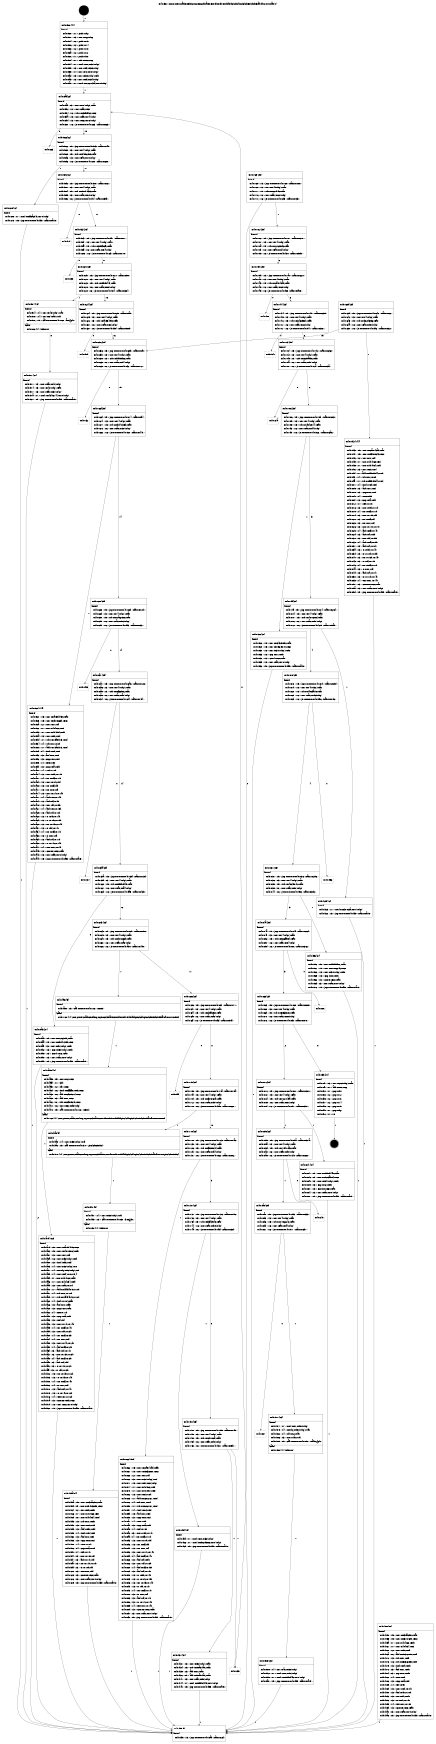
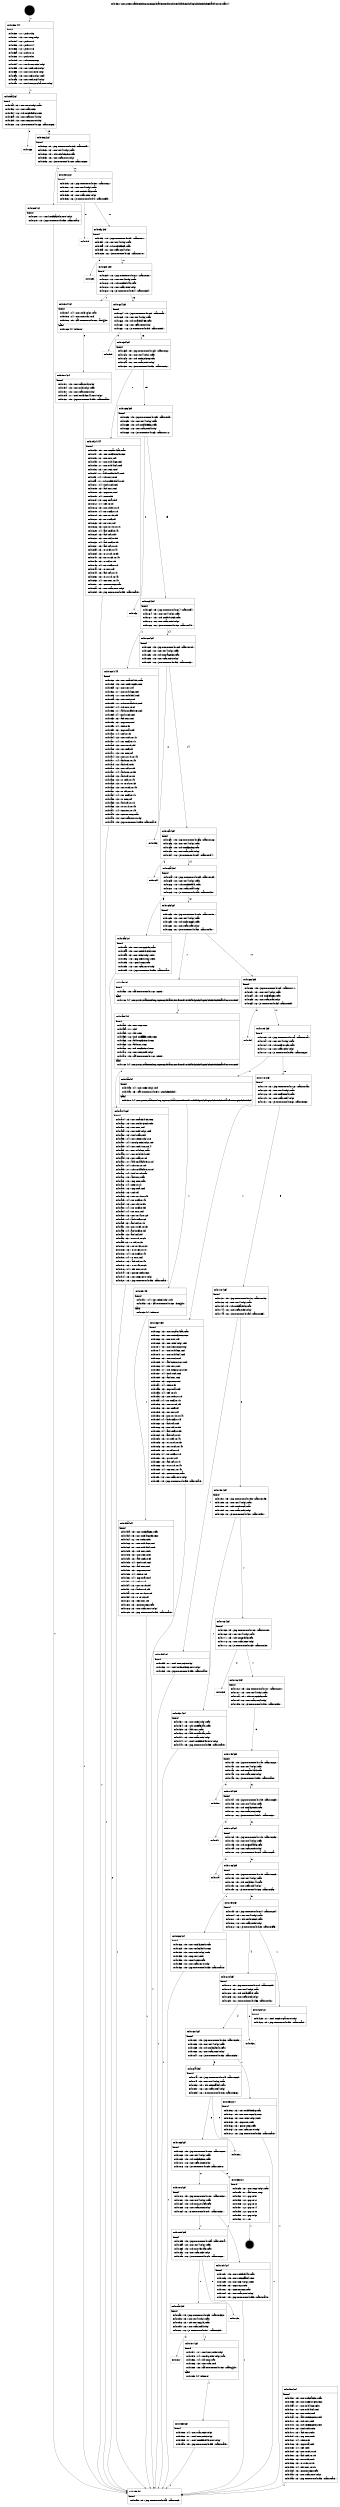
(112, 335) -> (141, 335)
(241, 875) -> none
(237, 1557) -> (242, 1567)
